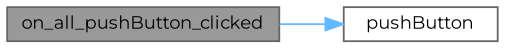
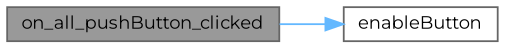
(421, 24) -> (421, 24)
